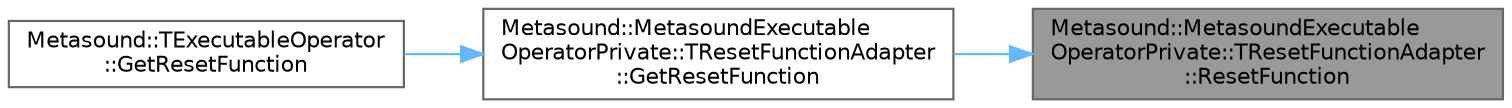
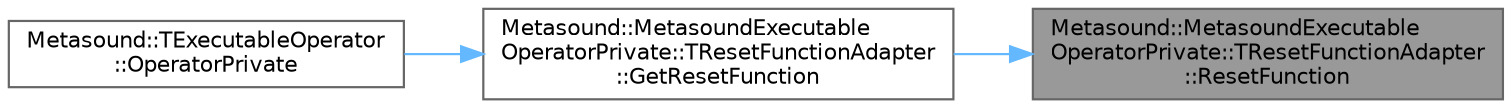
(206, 54) -> (206, 54)
